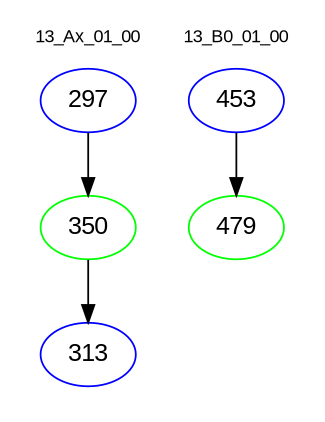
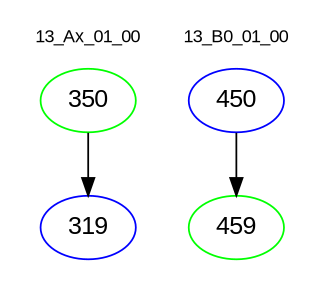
(88, 101) -> none
(236, 101) -> (236, 101)
(236, 228) -> (236, 228)
(88, 355) -> (88, 228)
